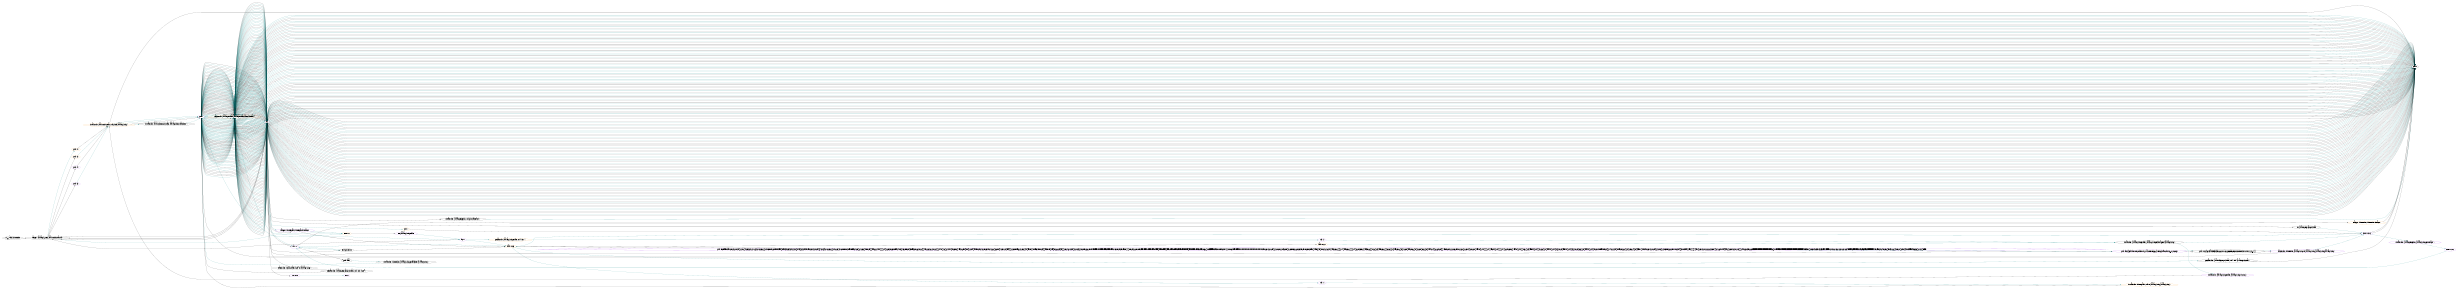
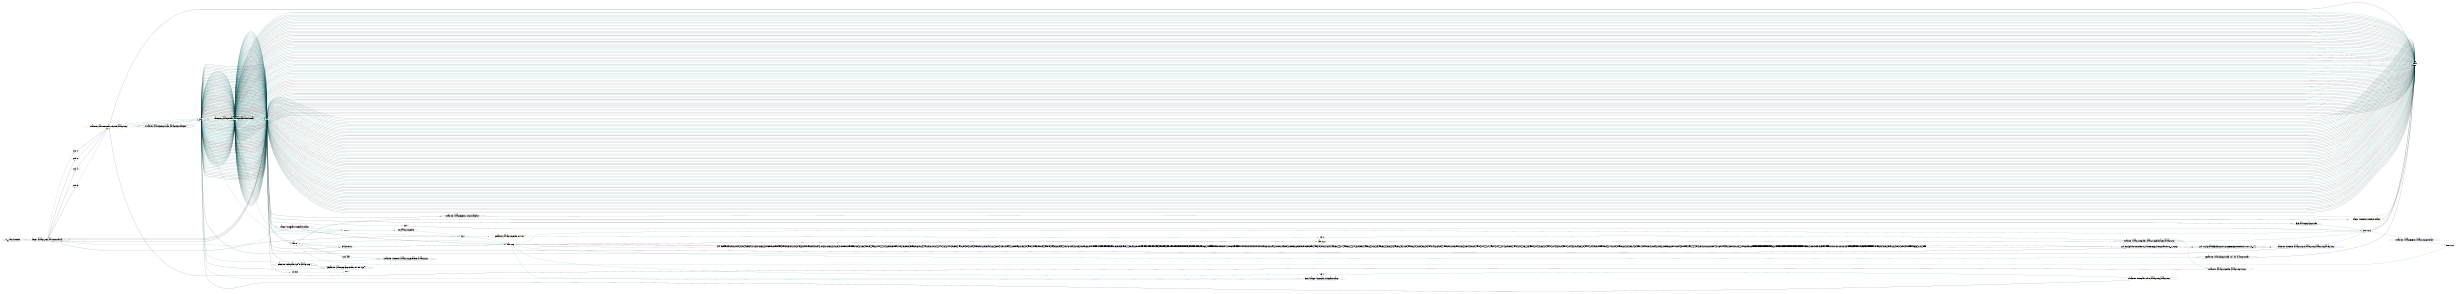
(2307, 227) -> (2307, 224)
none -> (1322, 279)
